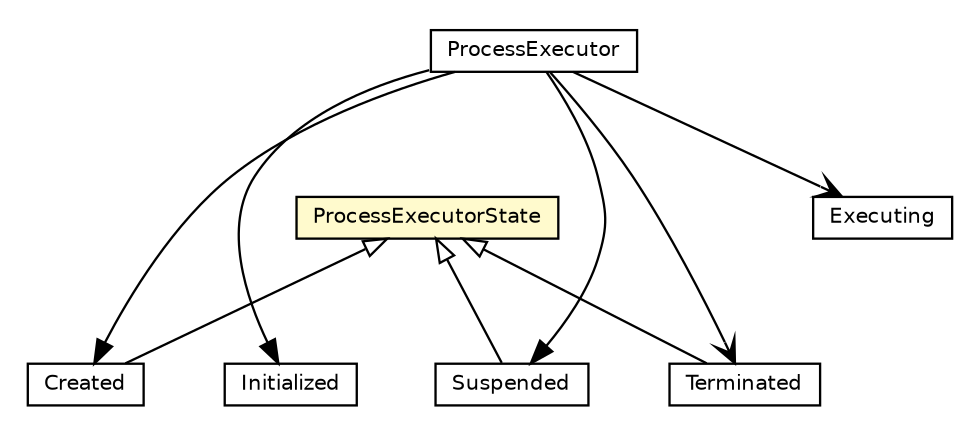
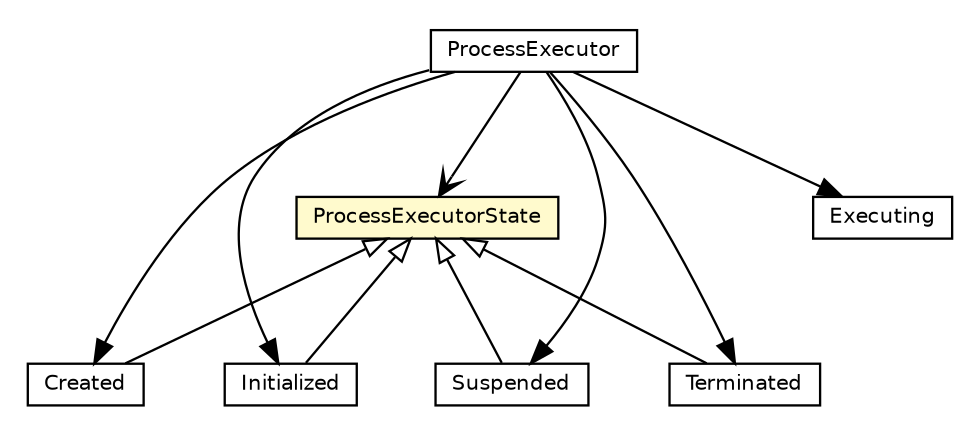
none -> (486, 124)
(697, 129) -> (697, 129)
(648, 200) -> (648, 200)
none -> (351, 310)
